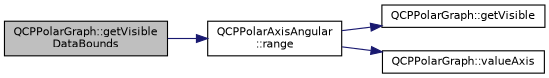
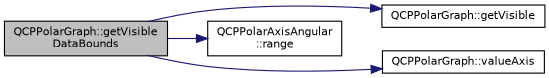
(356, 29) -> (258, 7)
(356, 49) -> (259, 70)
